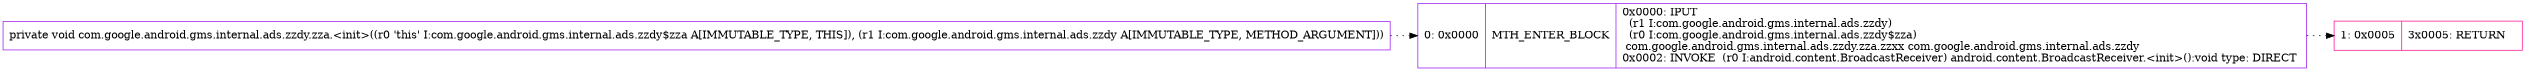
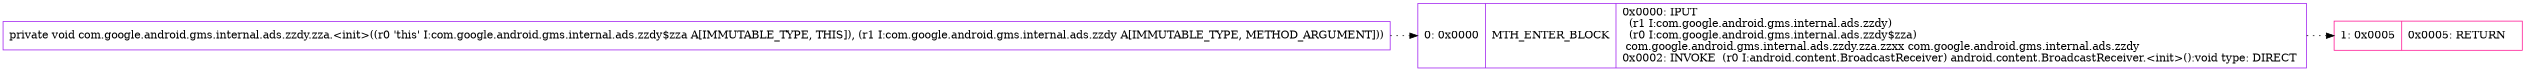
(2462, 35) -> (2462, 35)
